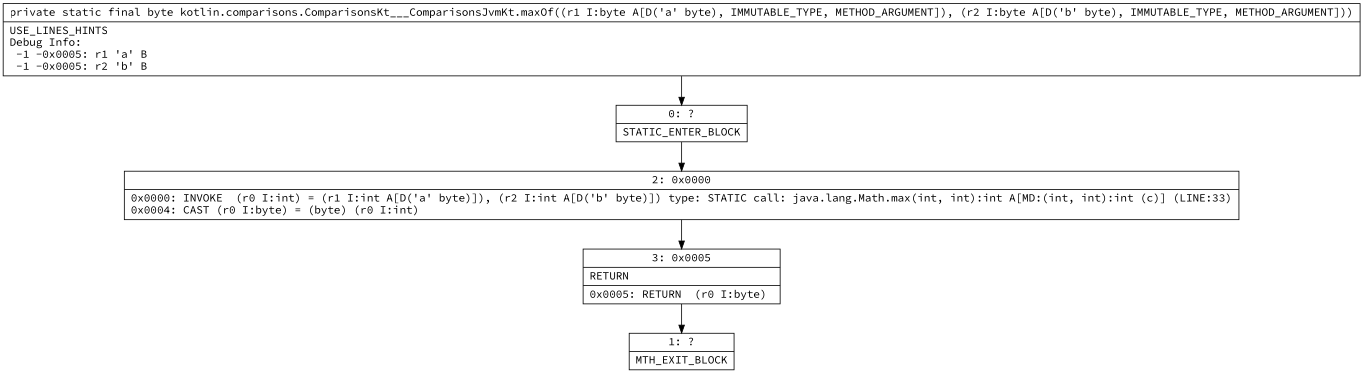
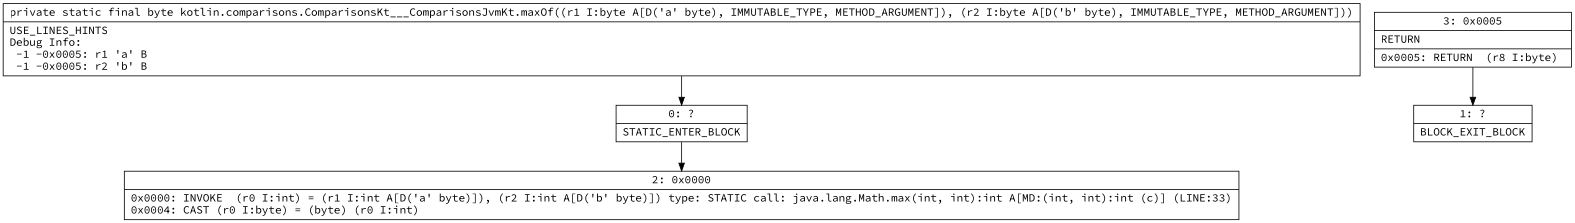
(682, 230) -> none
(682, 294) -> (1473, 58)
(682, 360) -> (1473, 132)
